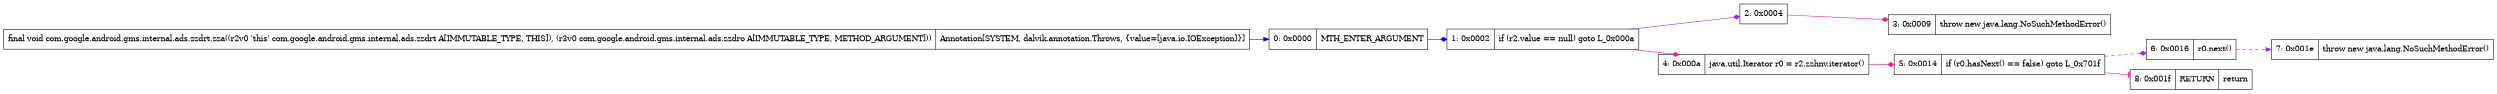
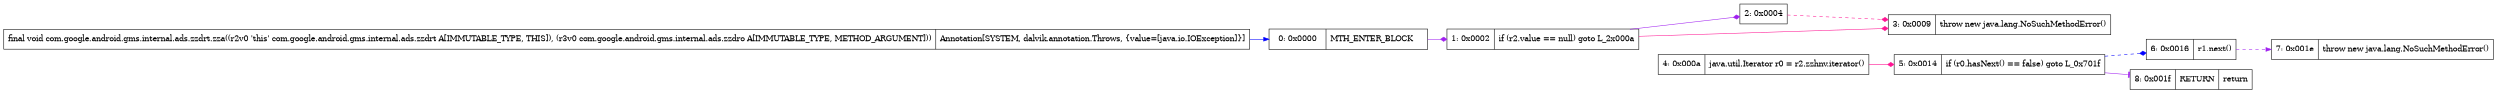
(1834, 17) -> (1834, 17)
(1372, 39) -> (1372, 39)
(1434, 39) -> (1434, 39)
(1567, 39) -> (1567, 39)
(2215, 49) -> (2215, 49)
(1651, 52) -> (1760, 32)
(2122, 55) -> (2122, 55)
(2116, 74) -> (2116, 74)
